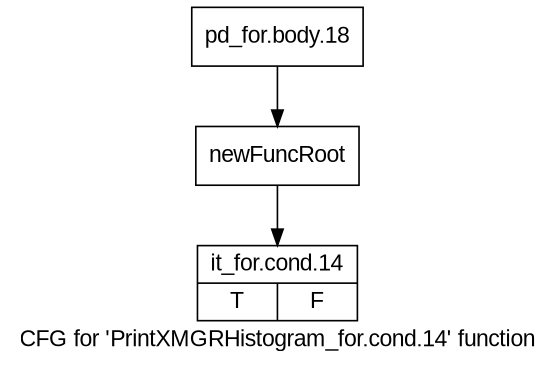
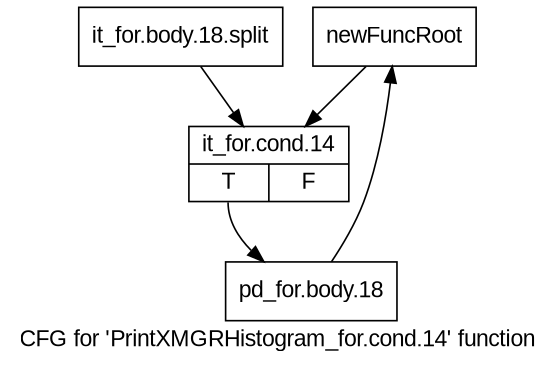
none -> (181, 37)
none -> (235, 229)
